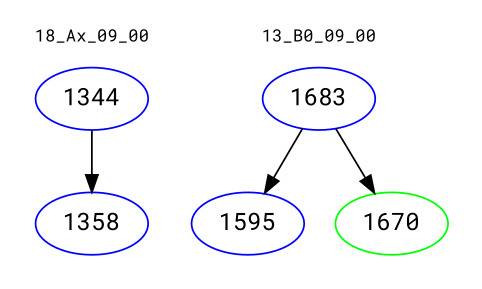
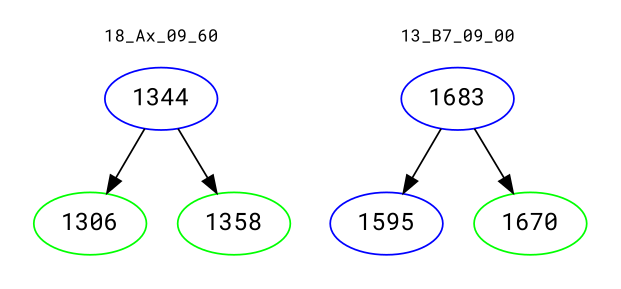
(93, 37) -> (162, 37)
(320, 37) -> (458, 37)
none -> (90, 224)
(92, 224) -> (234, 224)
